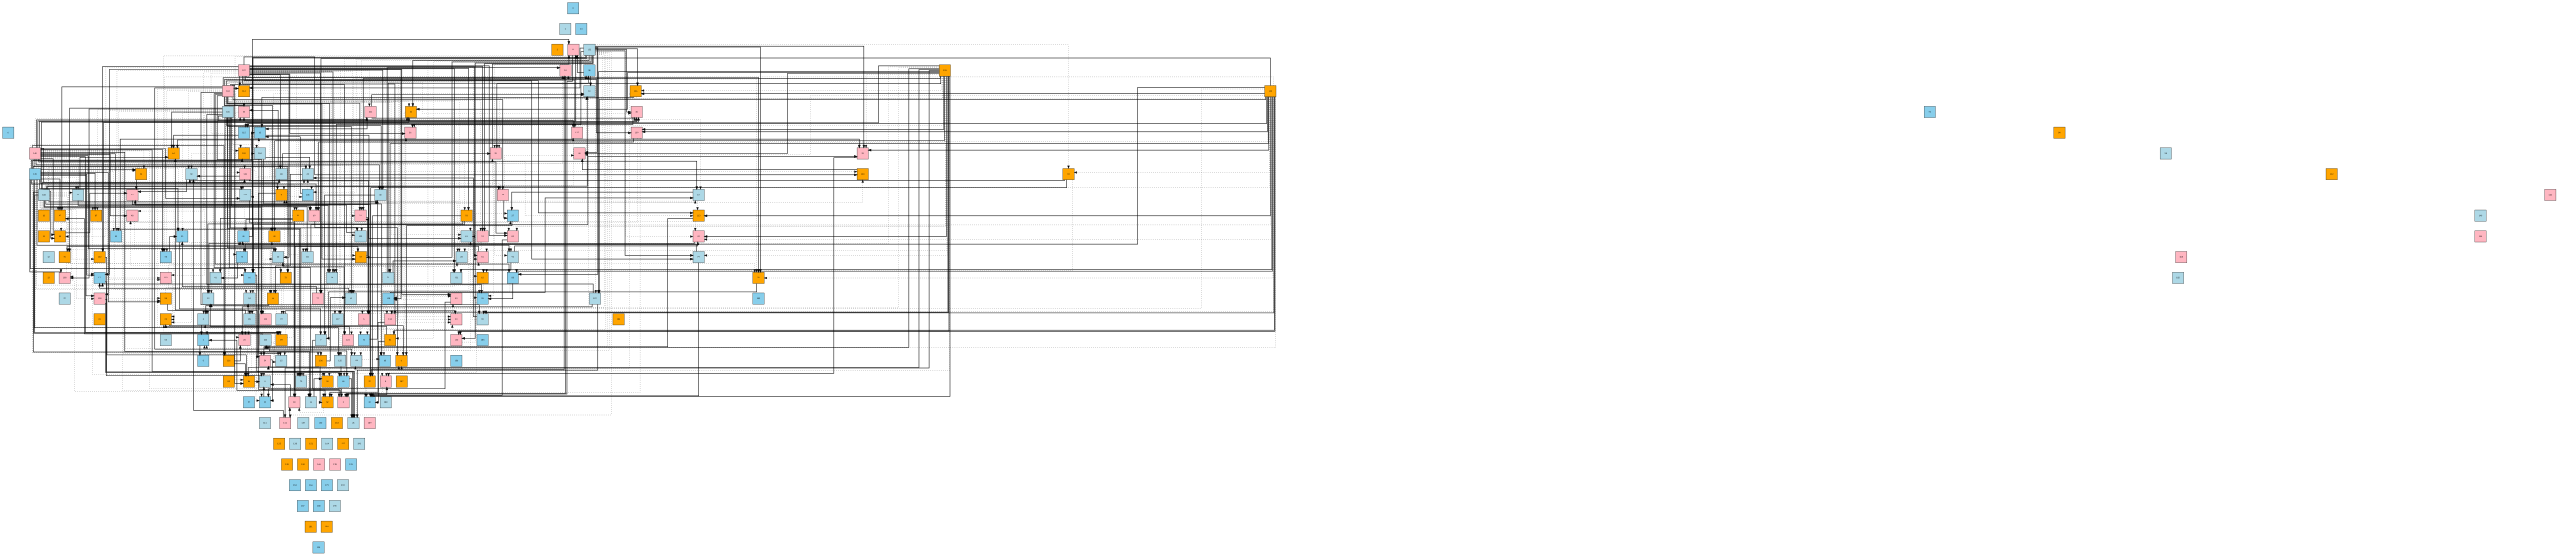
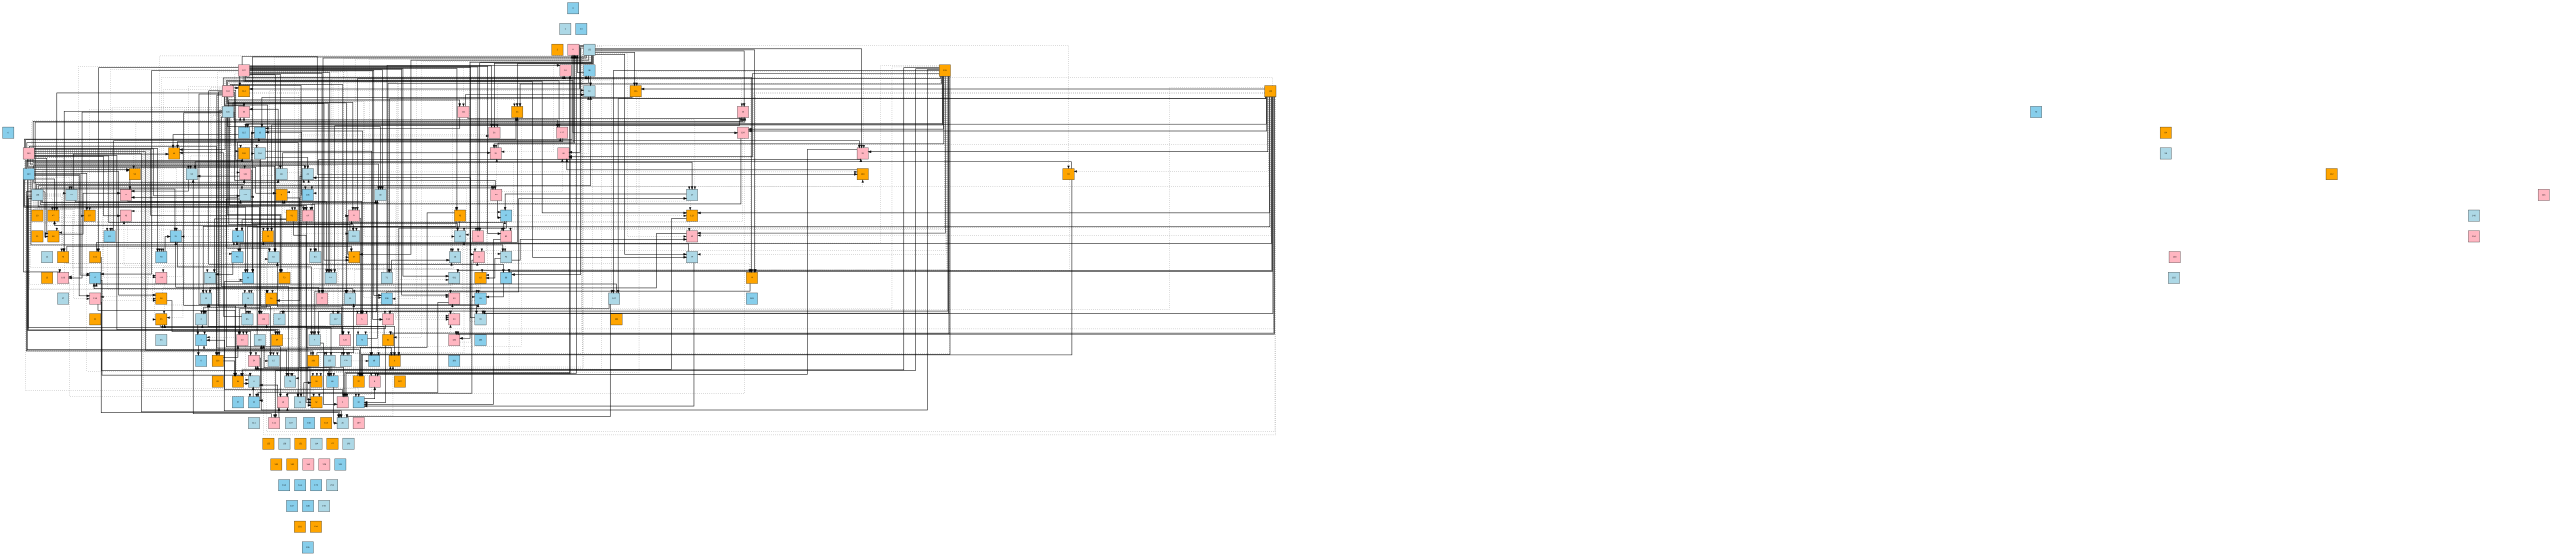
(822, 396) -> (785, 354)
(386, 402) -> none
